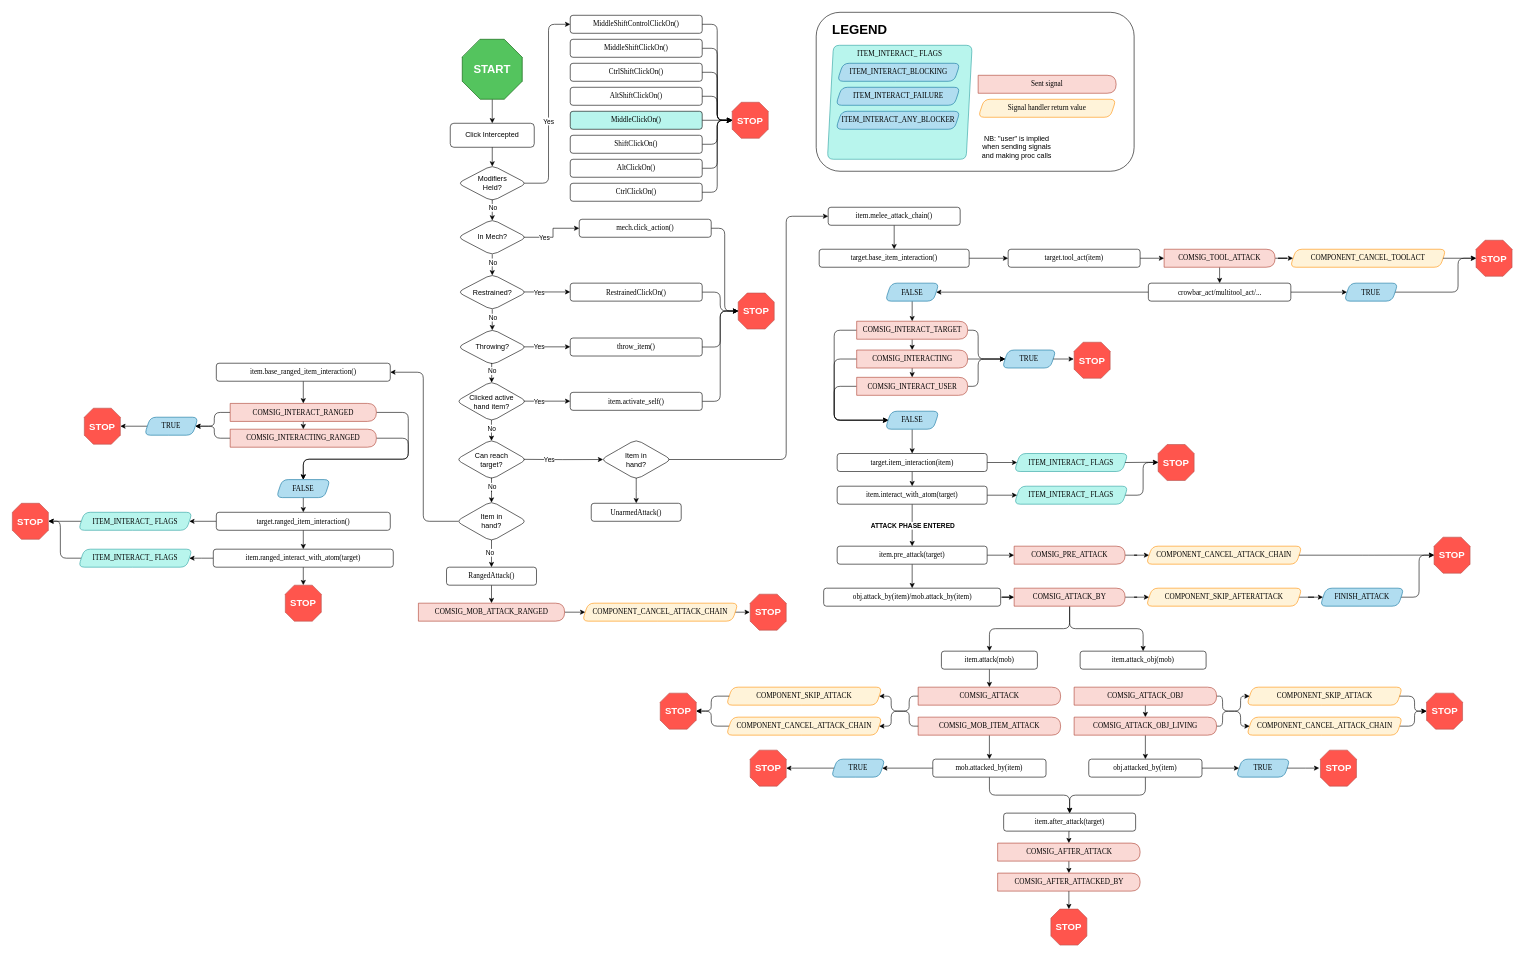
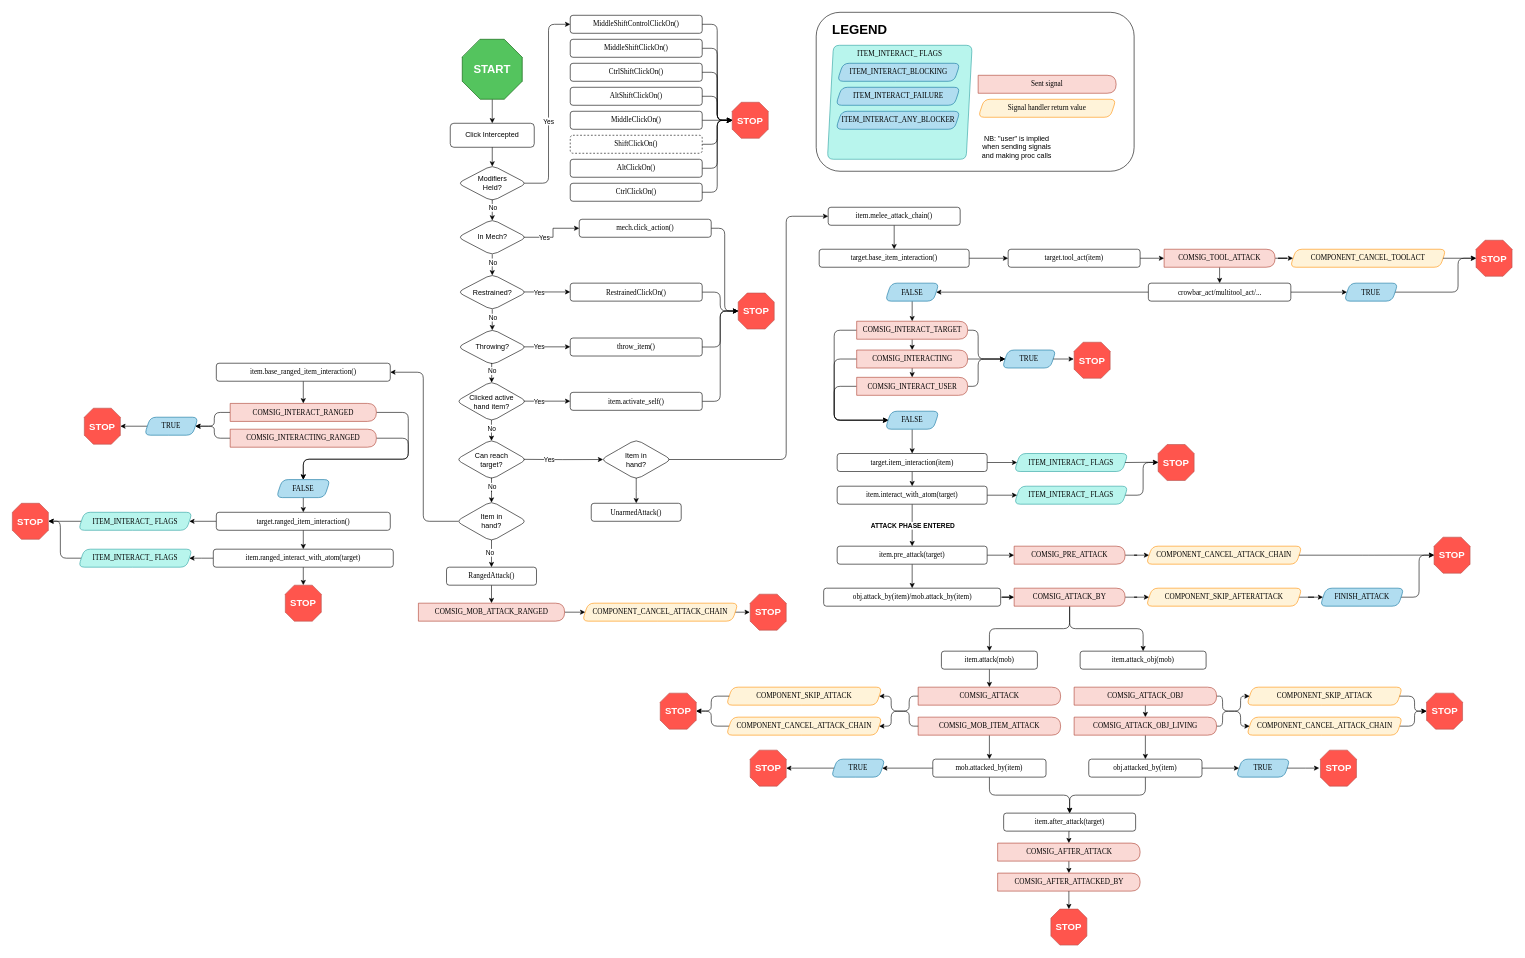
(636, 120) -> (636, 120)
(636, 144) -> (636, 144)
(303, 423) -> none
